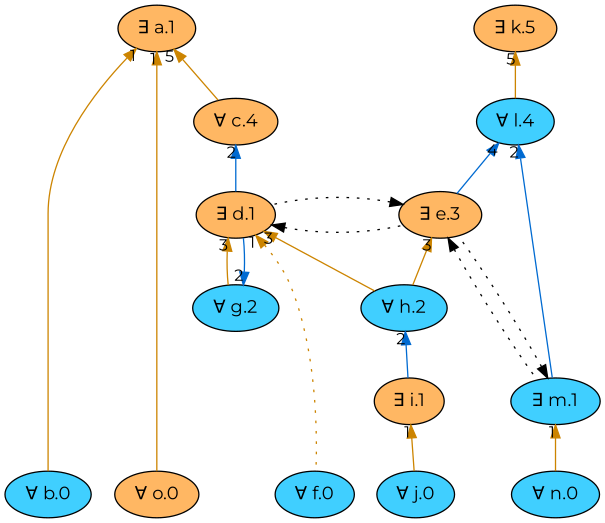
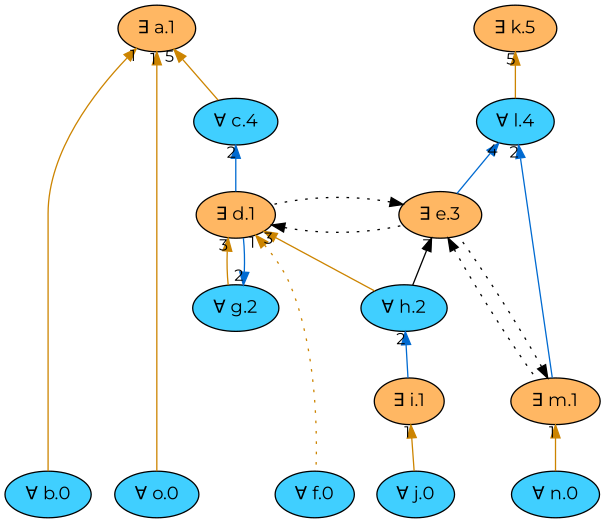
(236, 122) -> (236, 122)
(420, 268) -> (420, 268)
(556, 401) -> (556, 401)
(157, 494) -> (157, 494)
